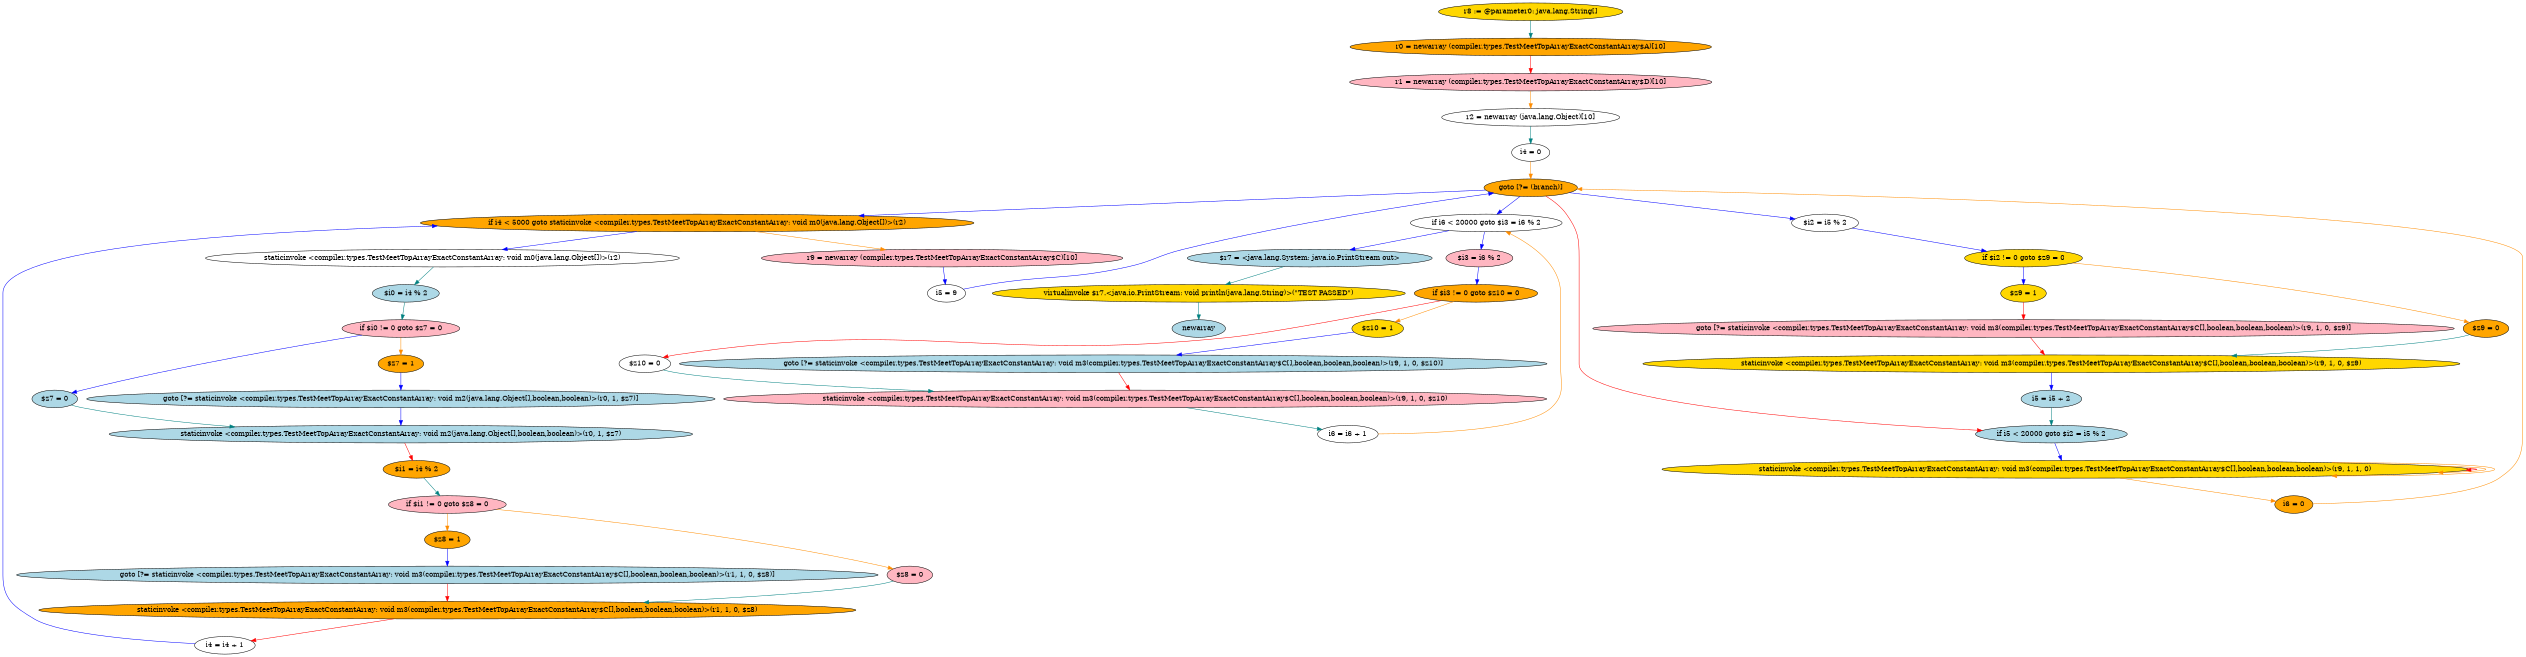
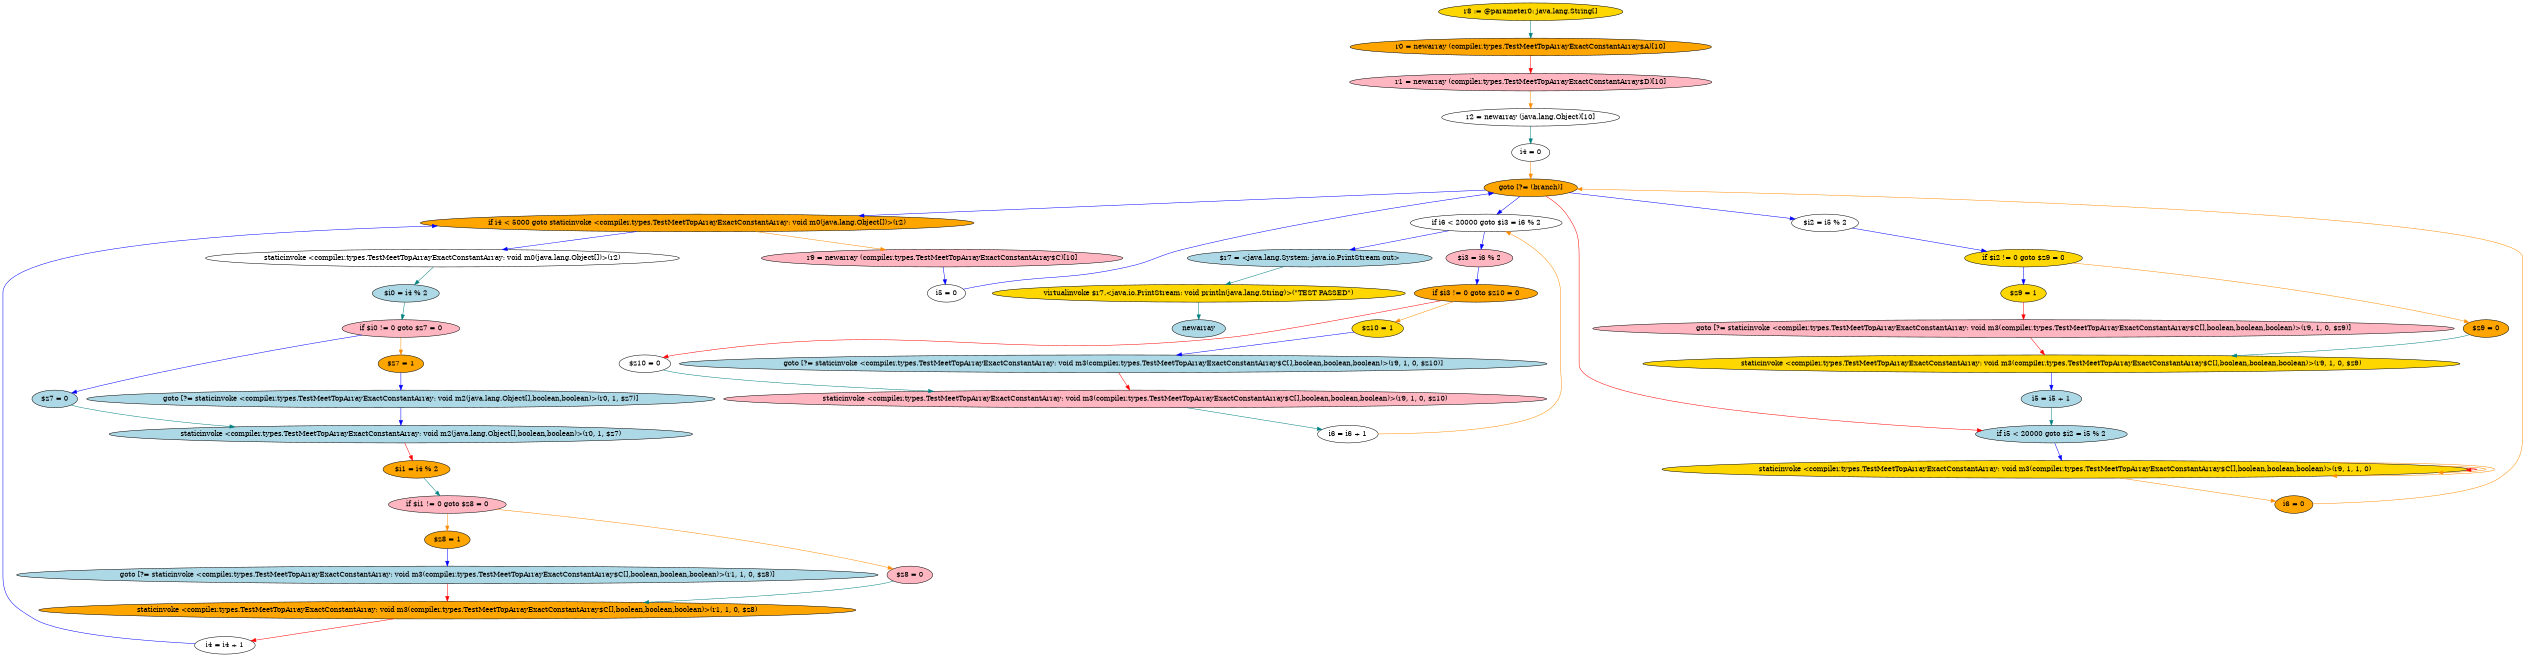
(946, 293) -> (946, 293)
(2051, 399) -> (2051, 399)
